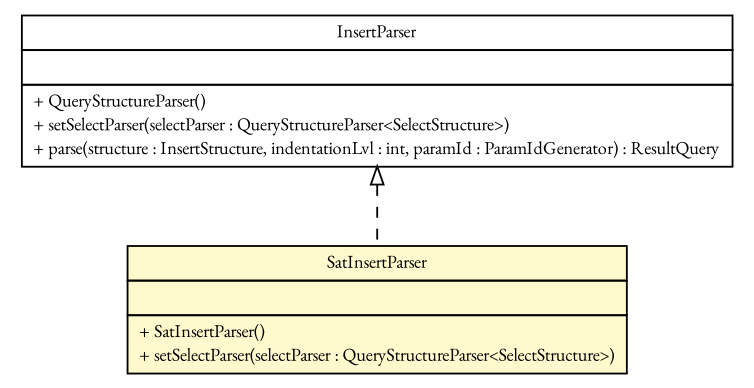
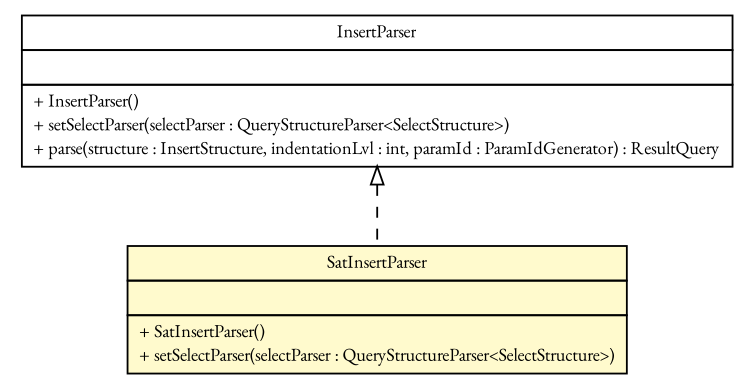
(120, 101) -> (87, 101)
